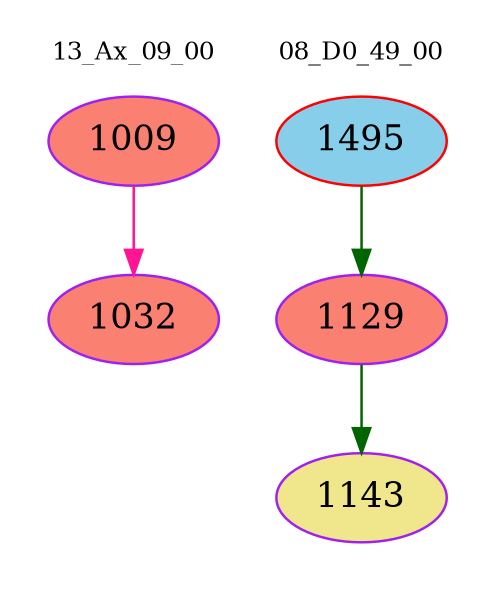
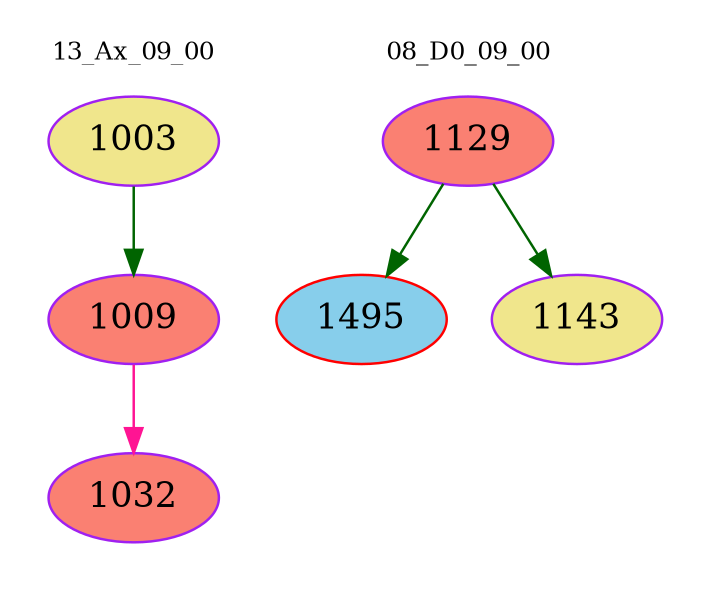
(362, 53) -> (469, 53)
none -> (134, 141)
(362, 218) -> (422, 219)
